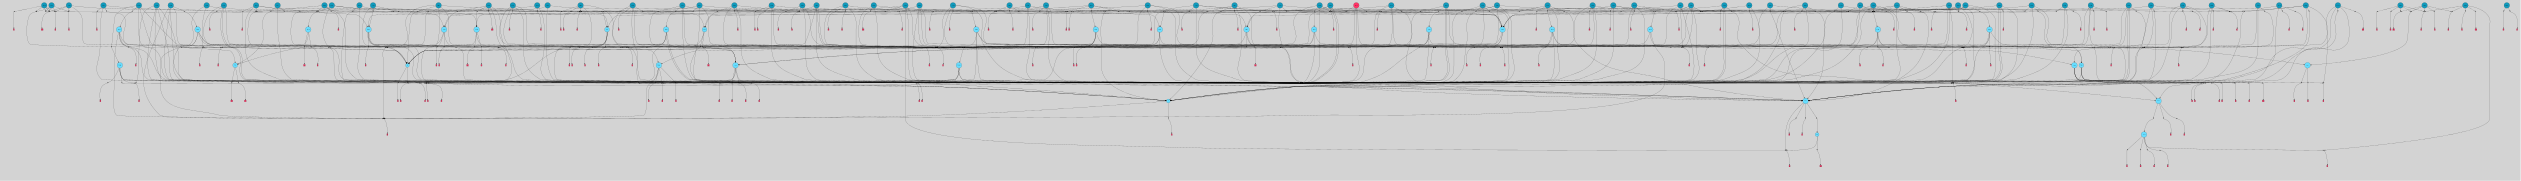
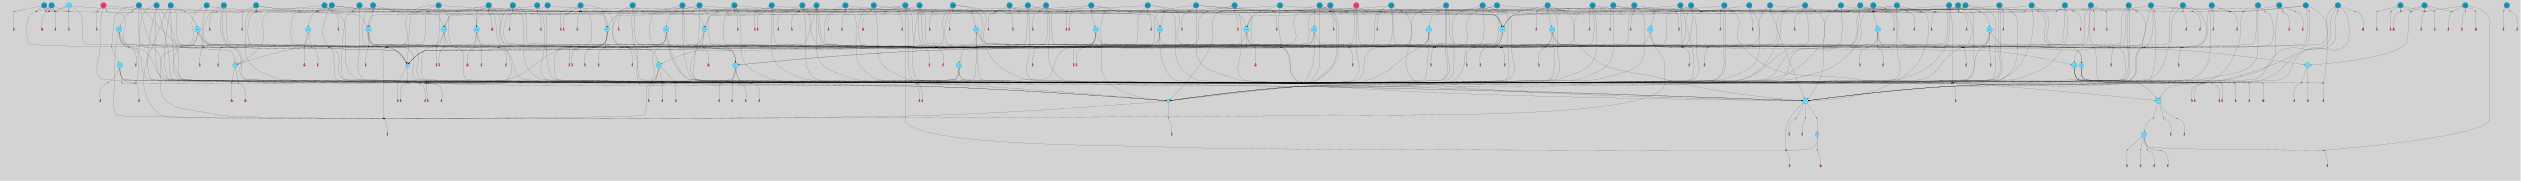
(69, 5) -> (69, 5)
(103, 5) -> (103, 5)
(278, 5) -> none
